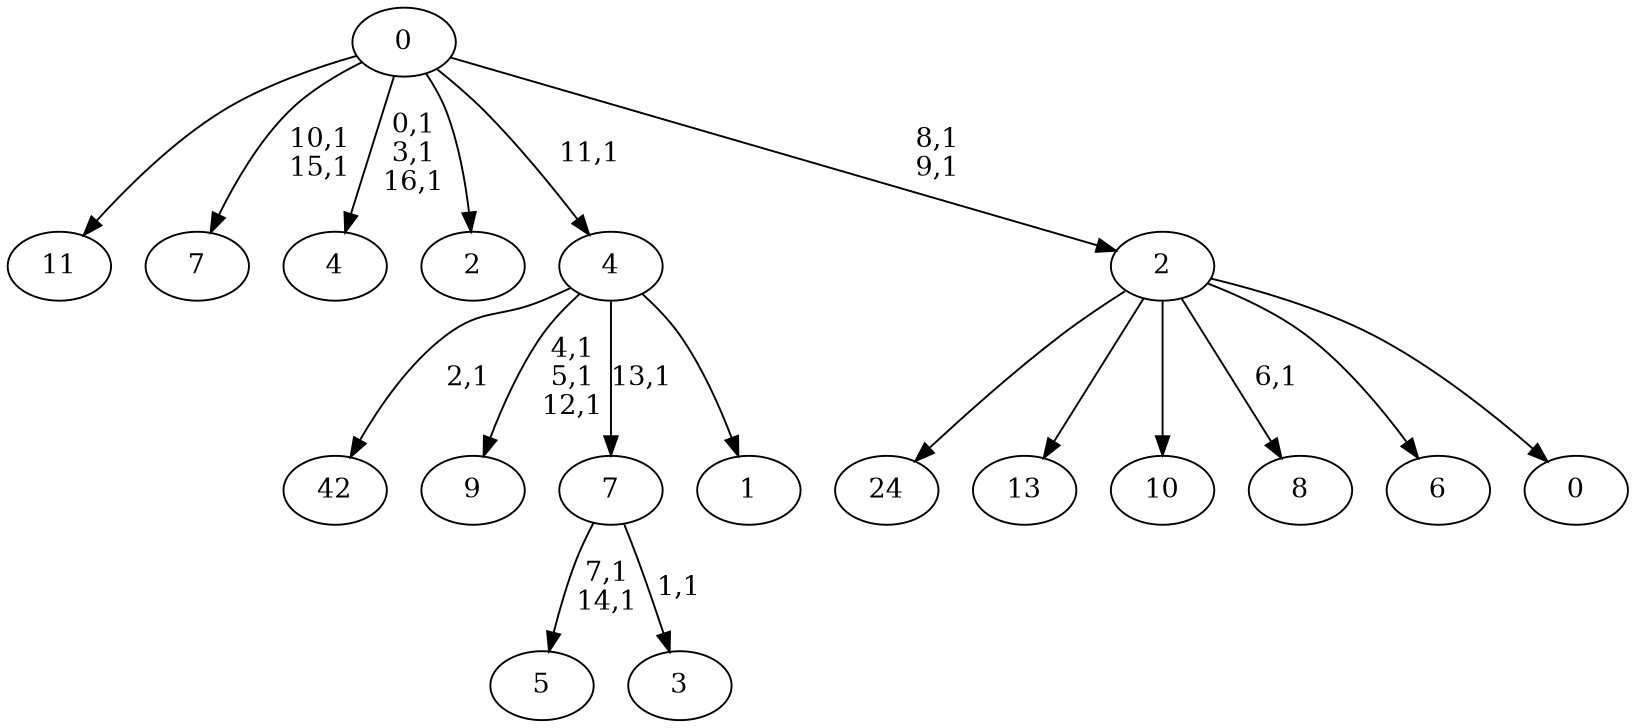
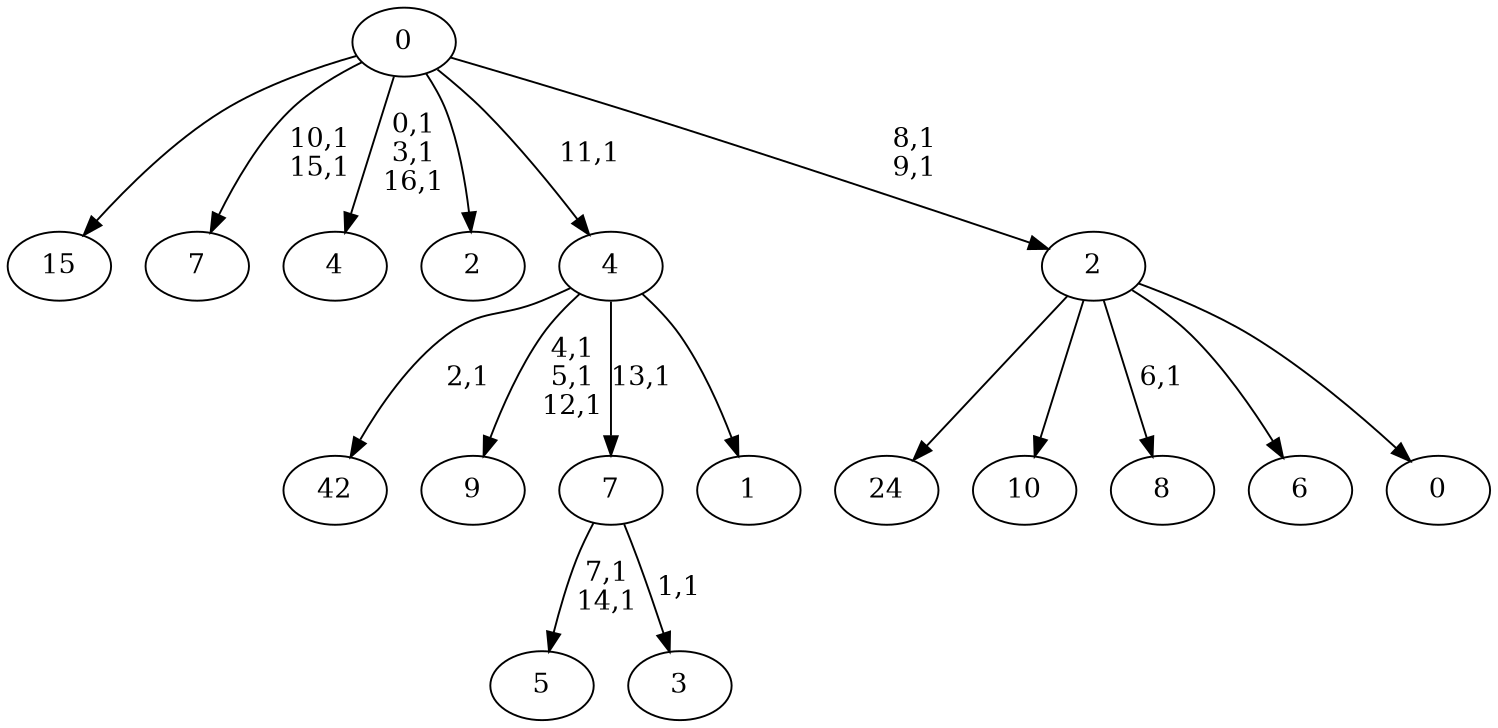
(59, 266) -> (59, 266)
(1025, 490) -> none
